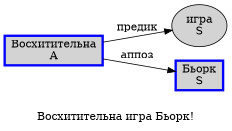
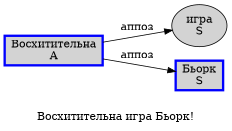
(137, 28) -> (137, 28)
